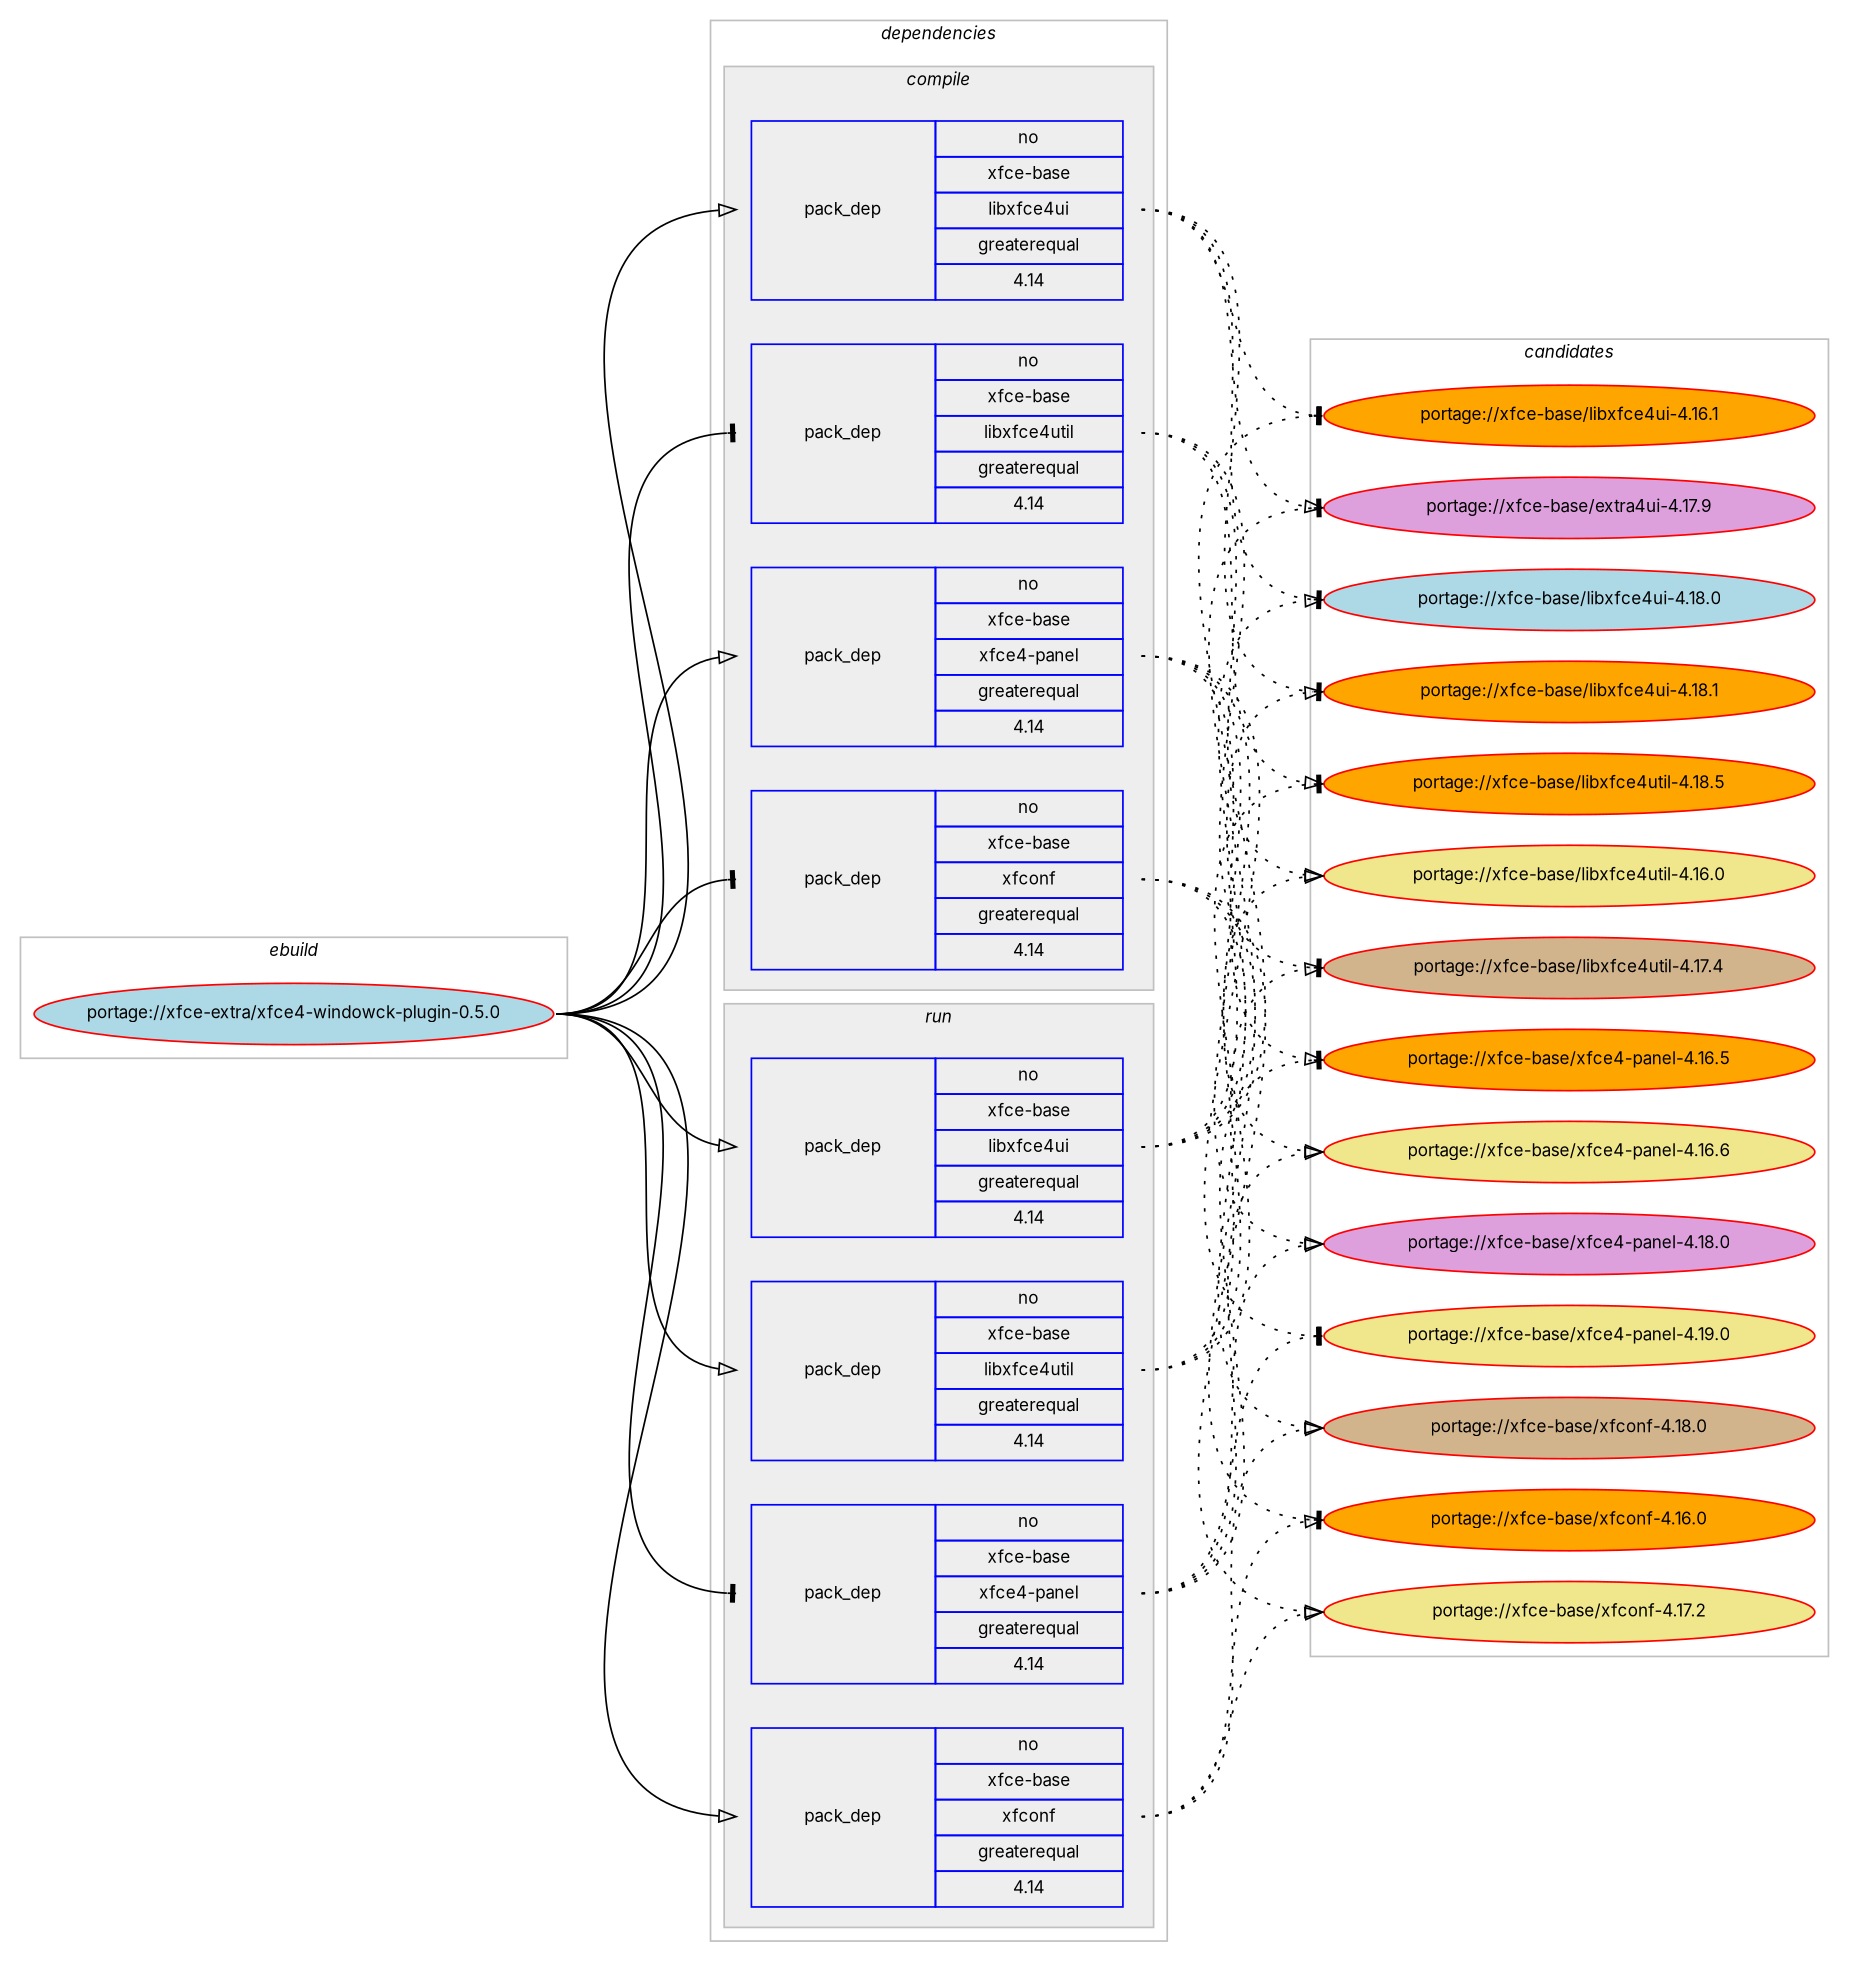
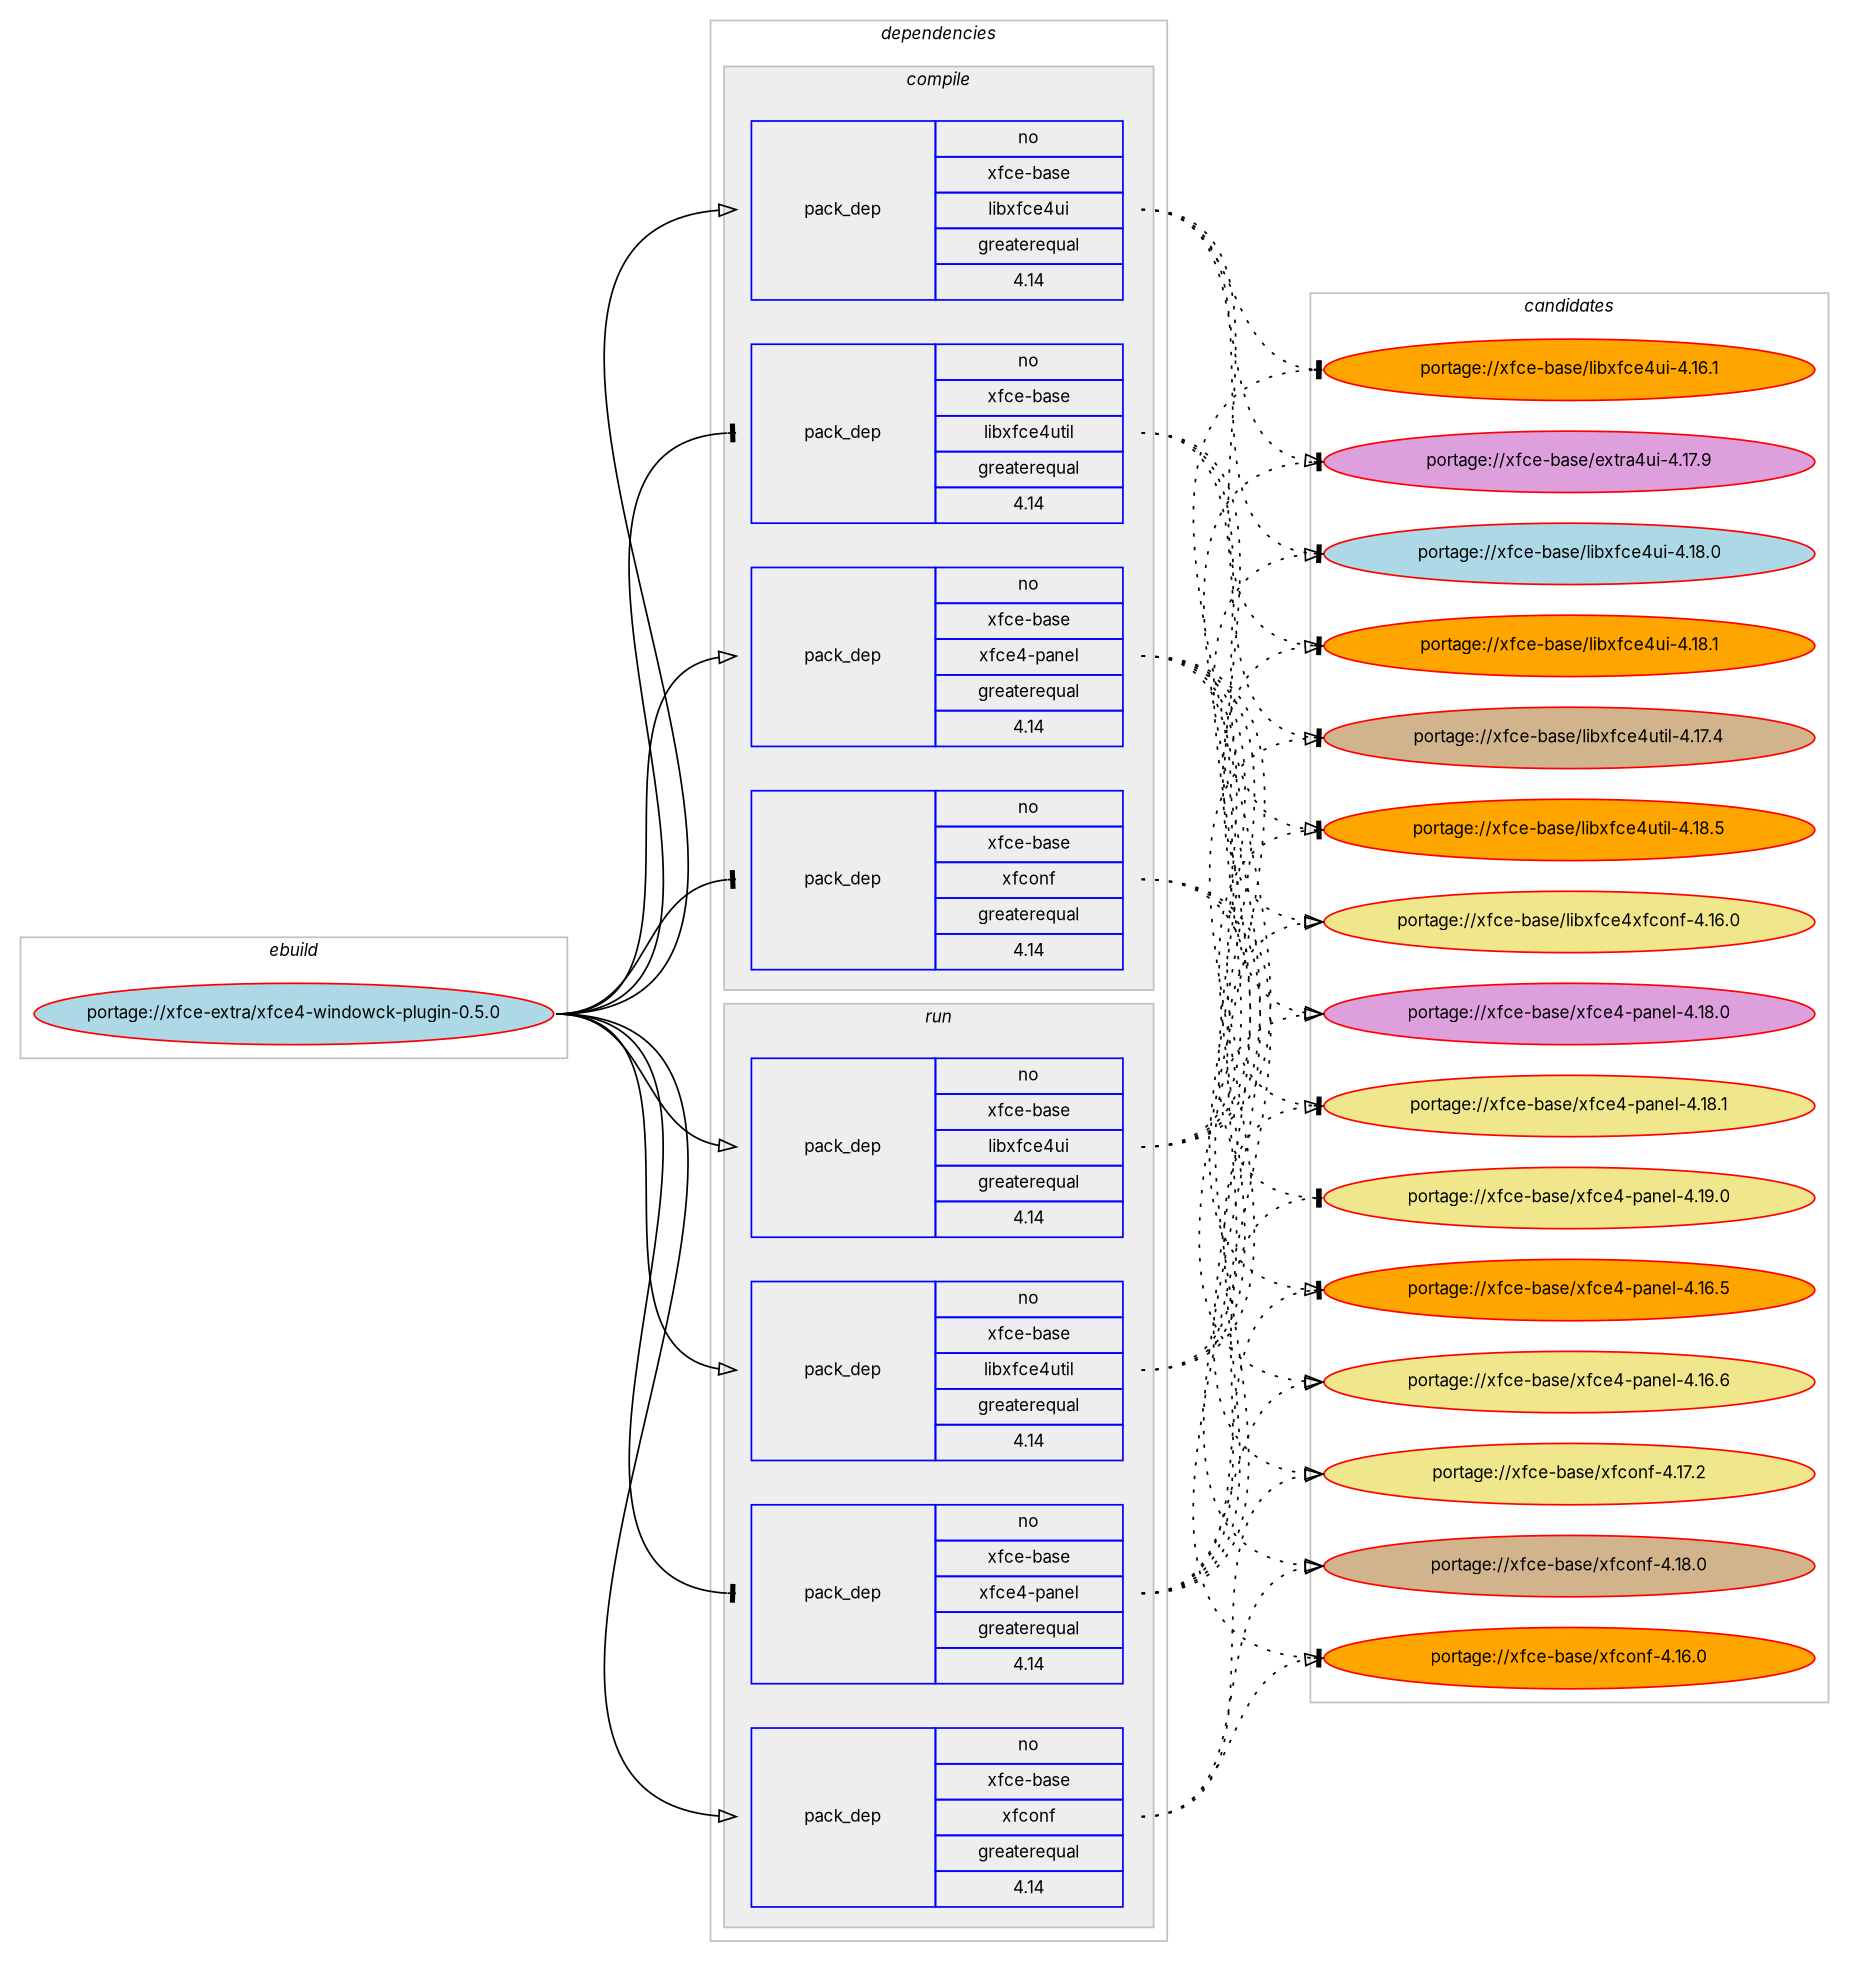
(1569, 876) -> (1569, 922)
none -> (1569, 1106)
